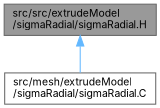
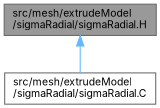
(80, 20) -> (80, 20)
